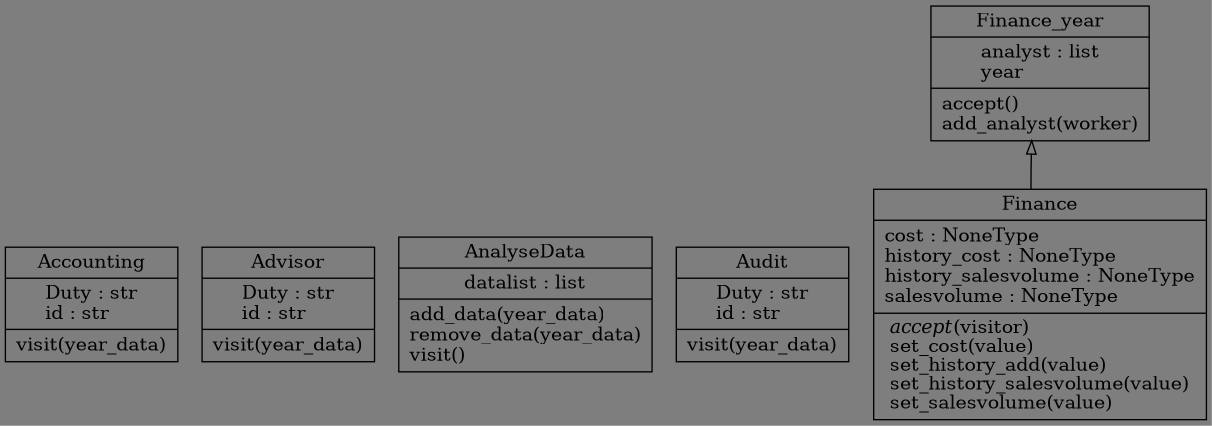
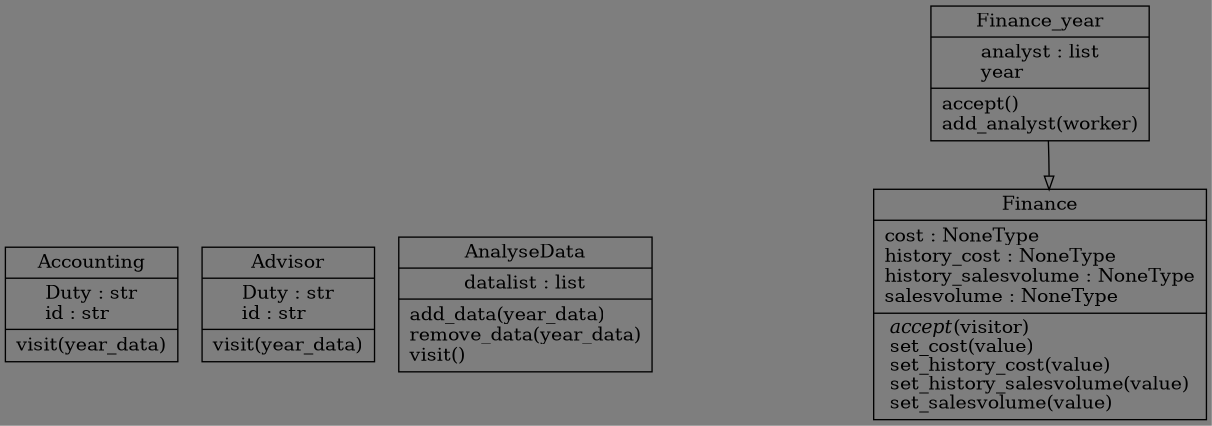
(1031, 172) -> (1049, 158)
(763, 304) -> none
(998, 365) -> (1000, 365)
